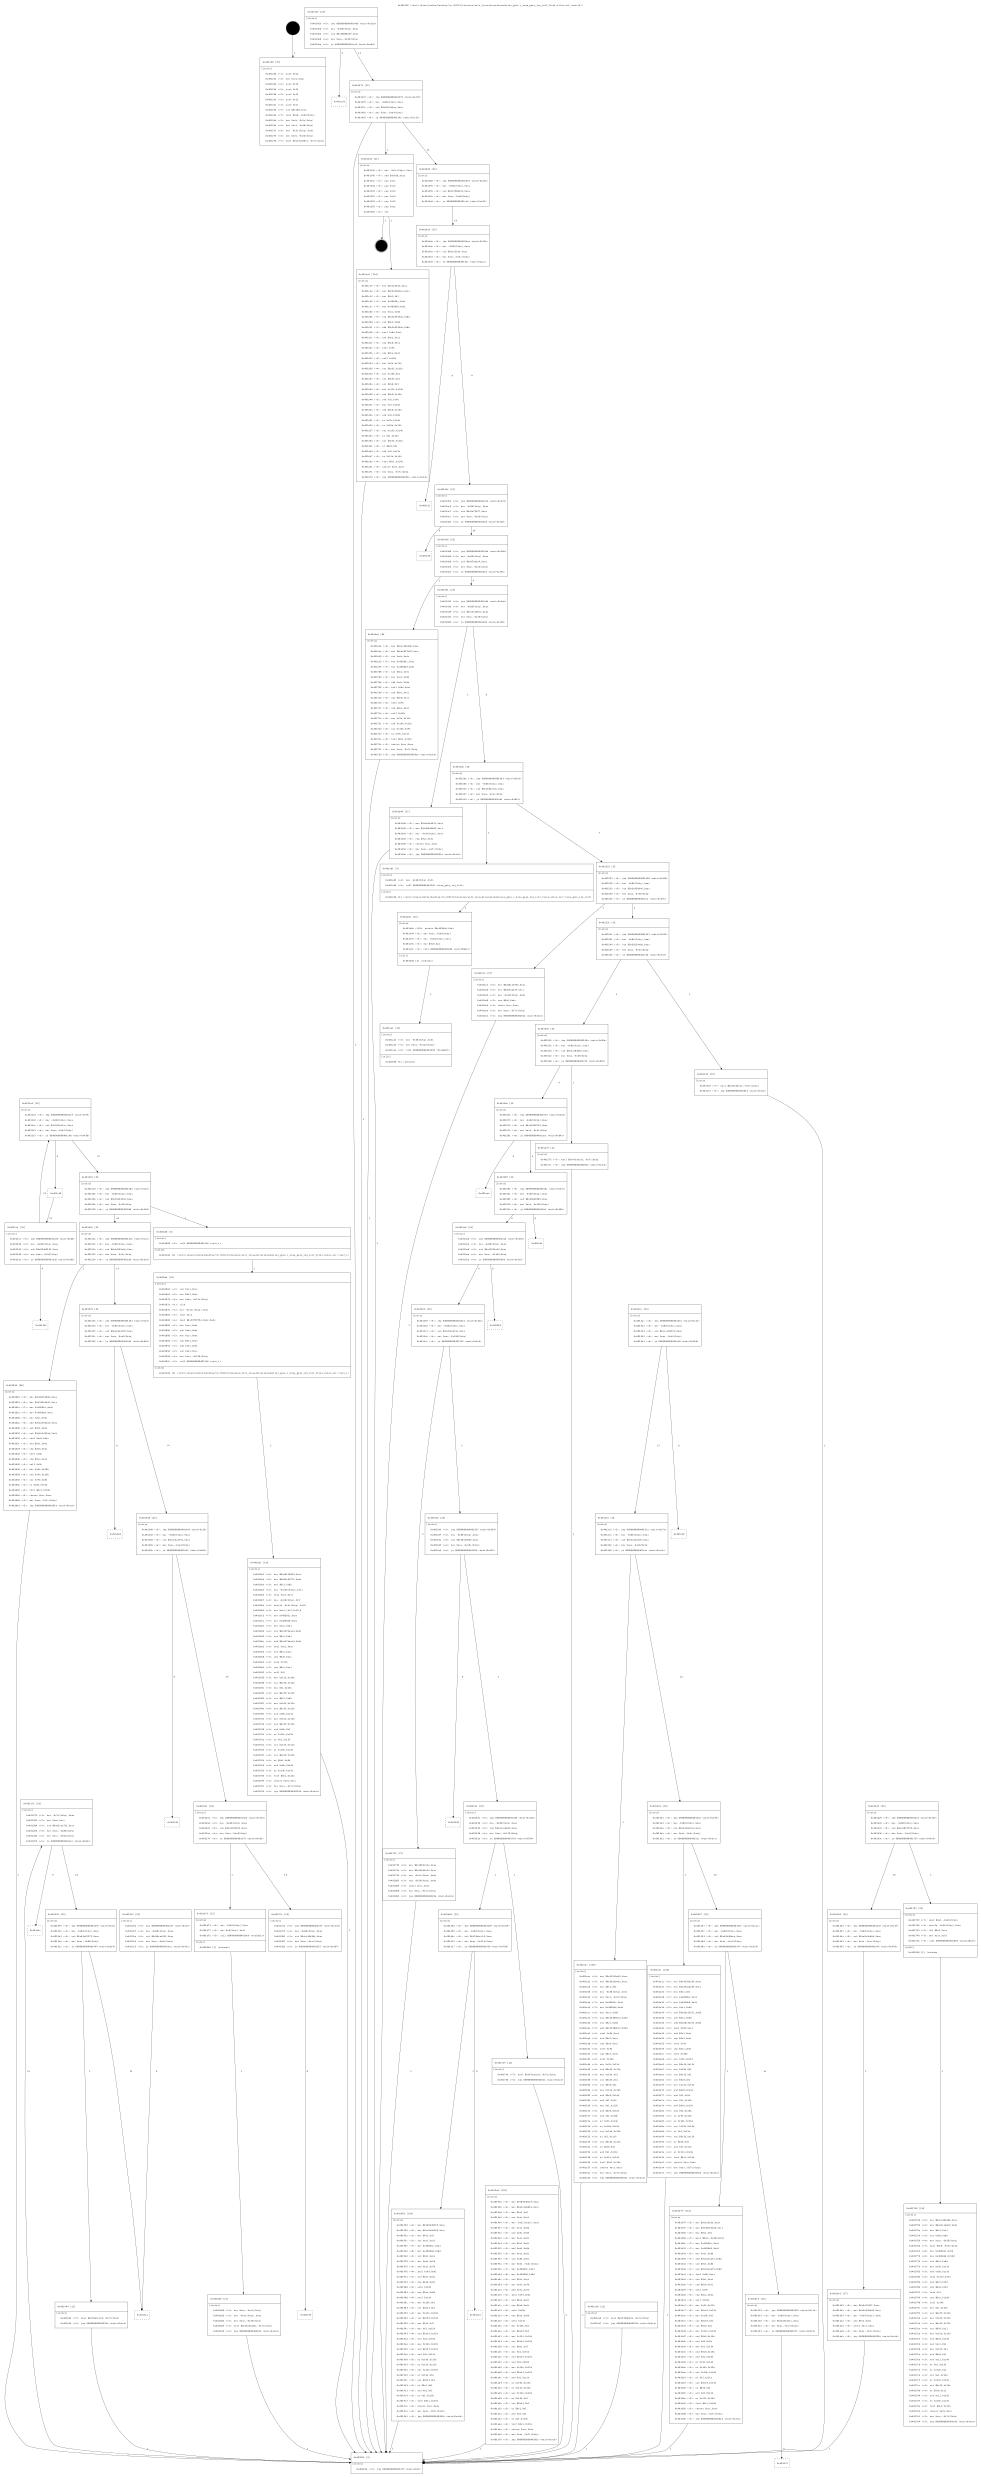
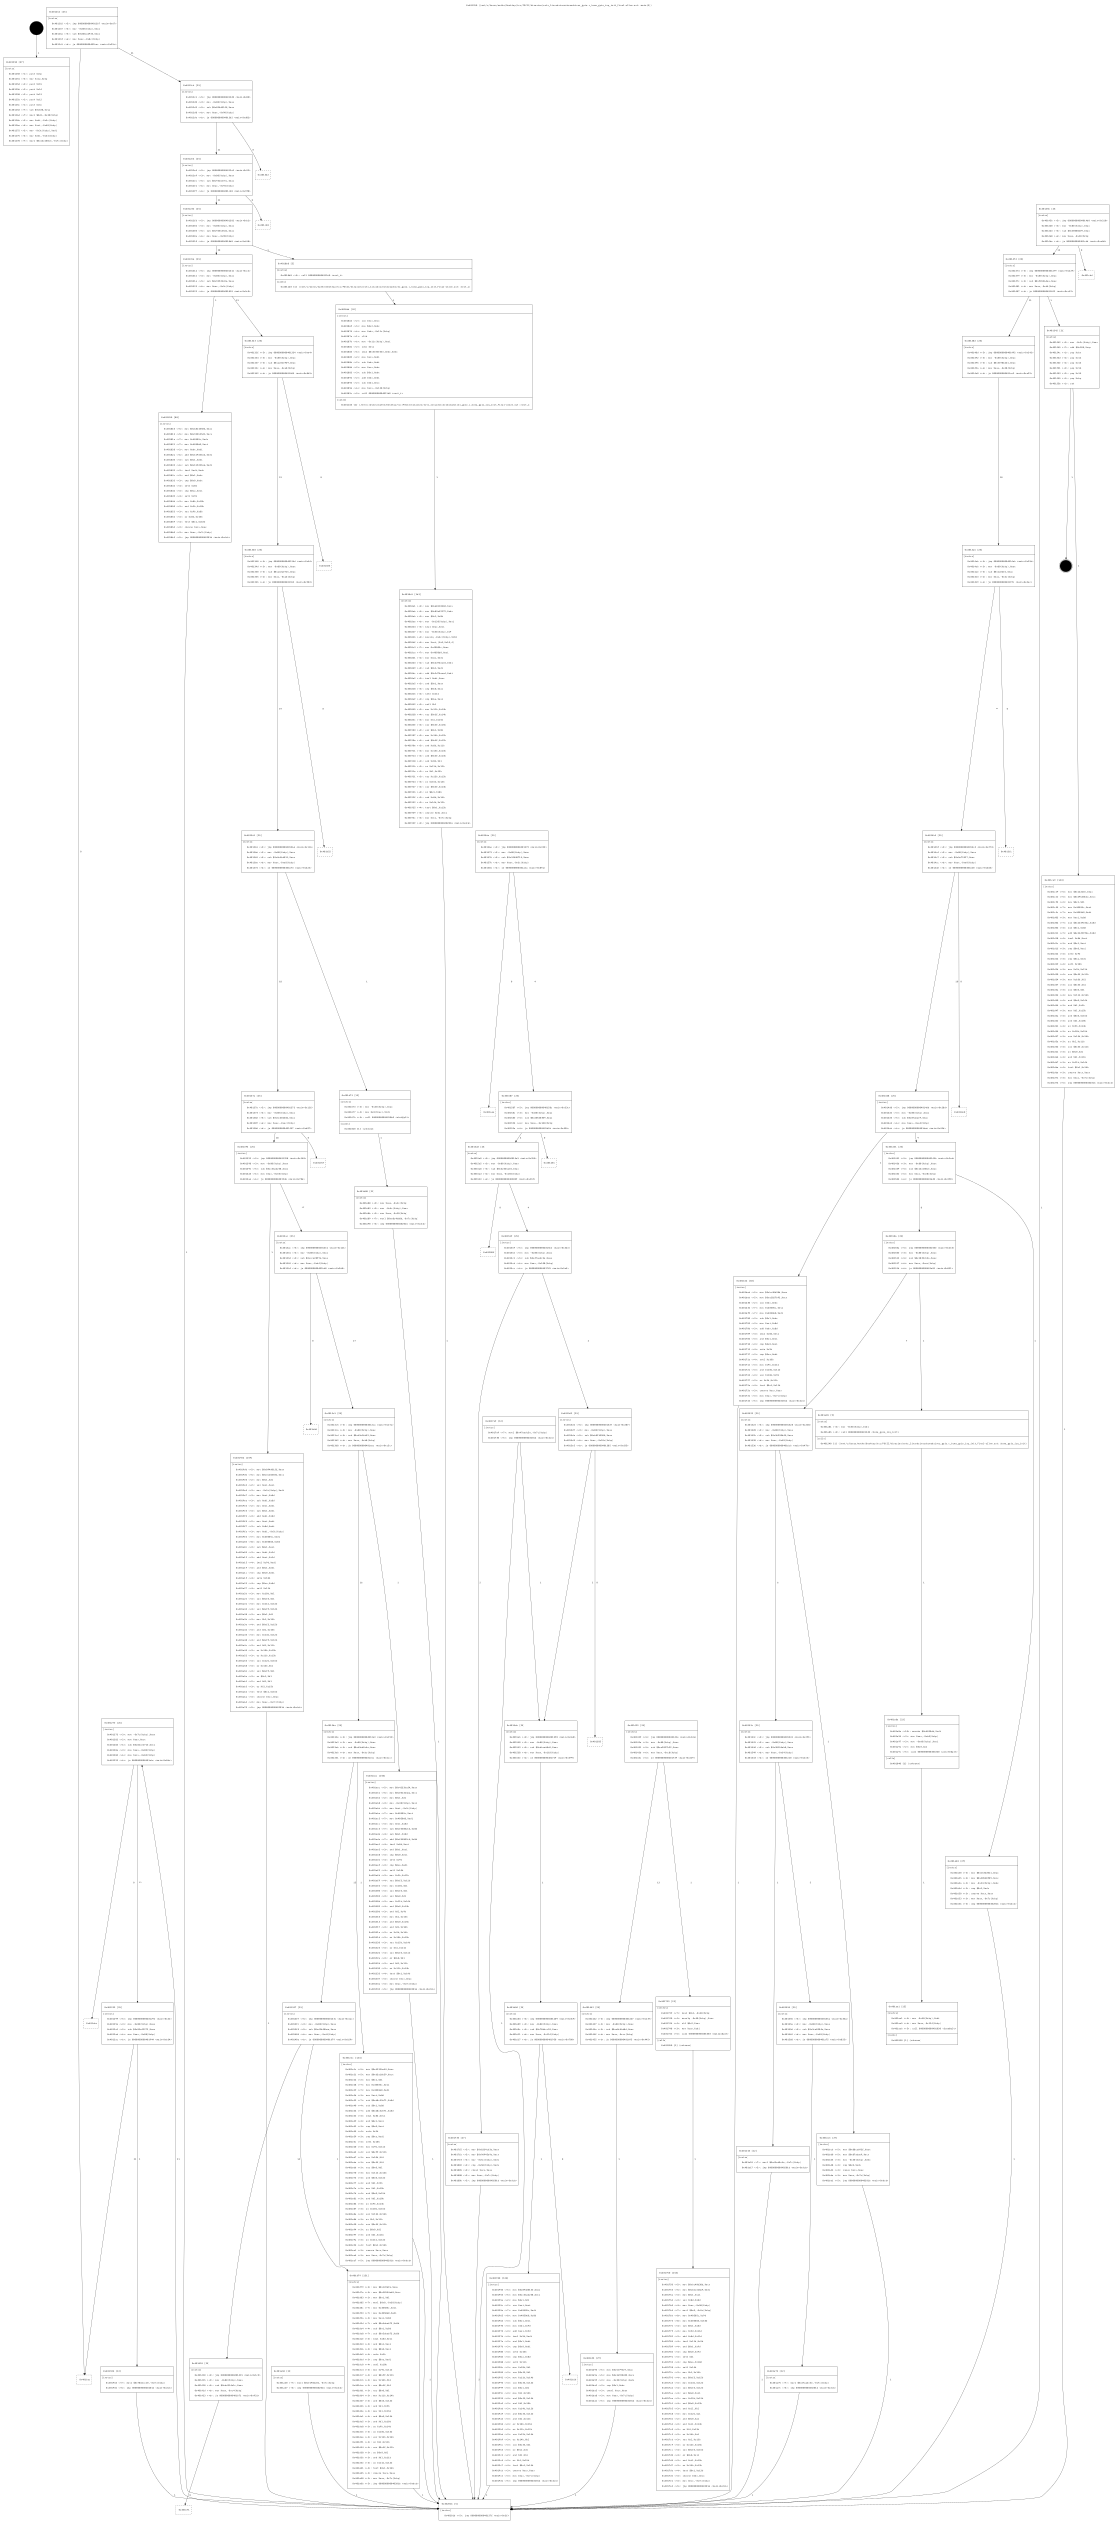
(552, 1081) -> none
none -> (271, 1163)
(50, 1209) -> (149, 64)
(518, 1950) -> (530, 1581)
